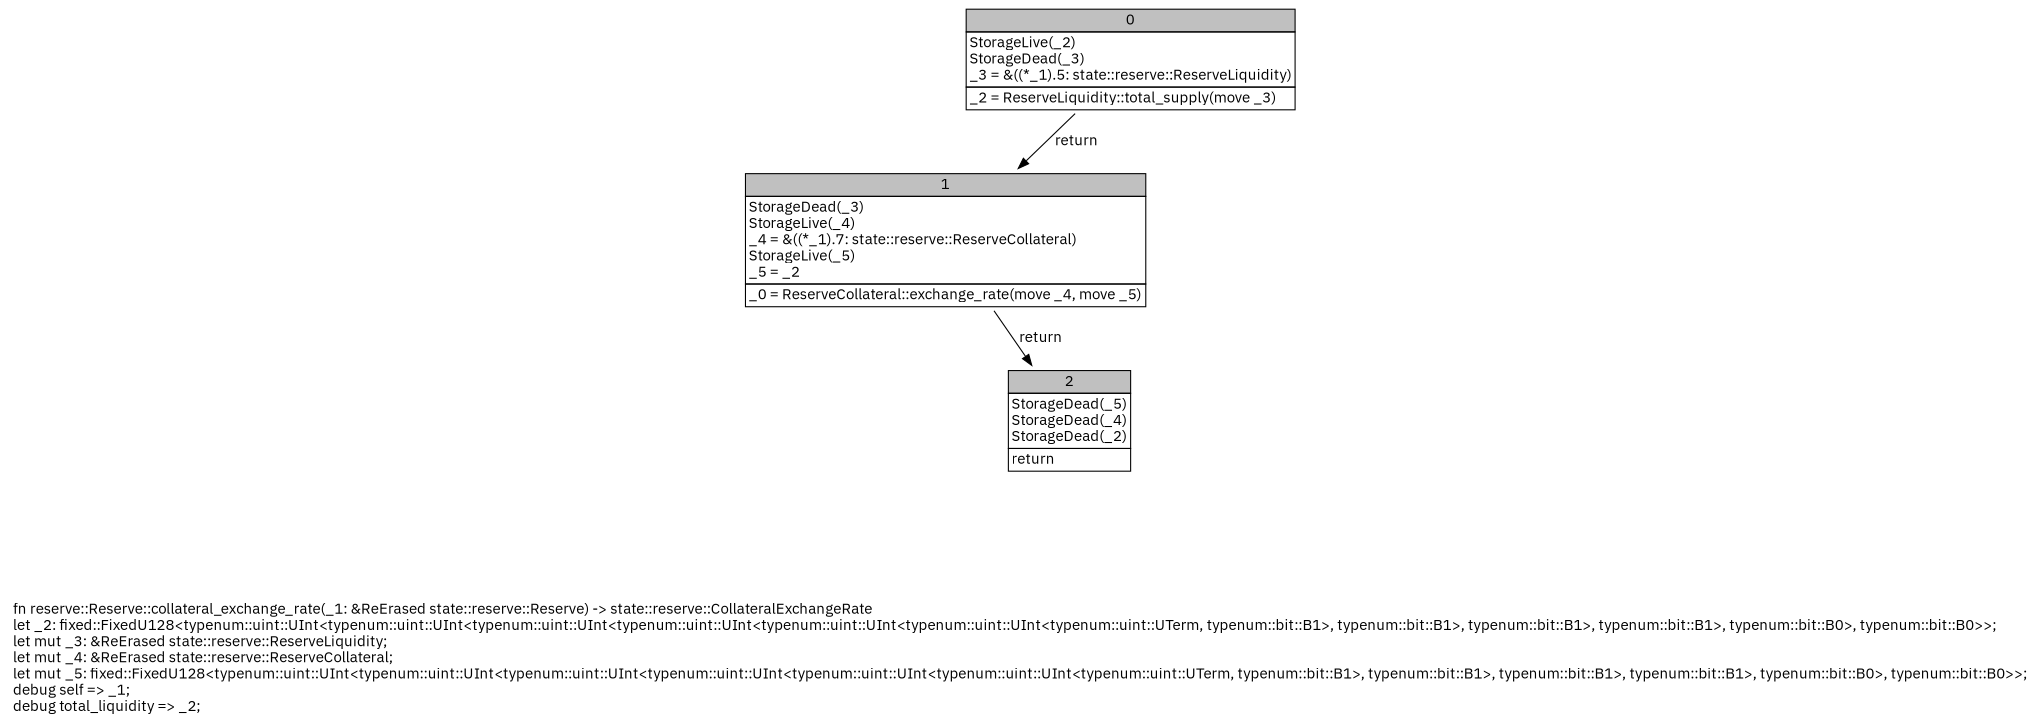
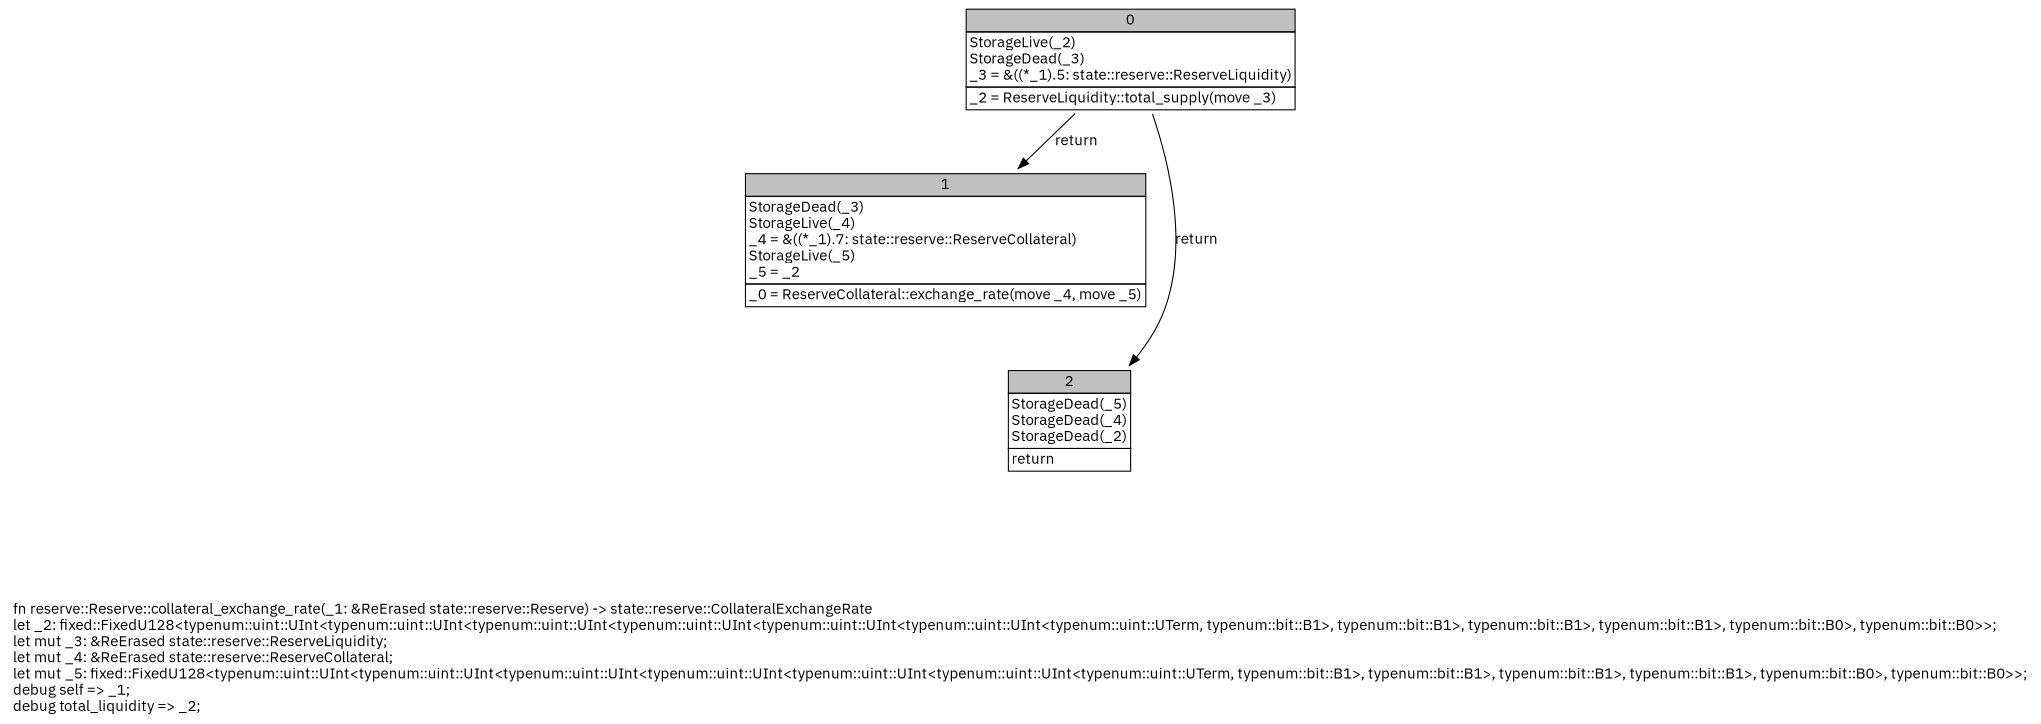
(1010, 334) -> (1176, 239)
